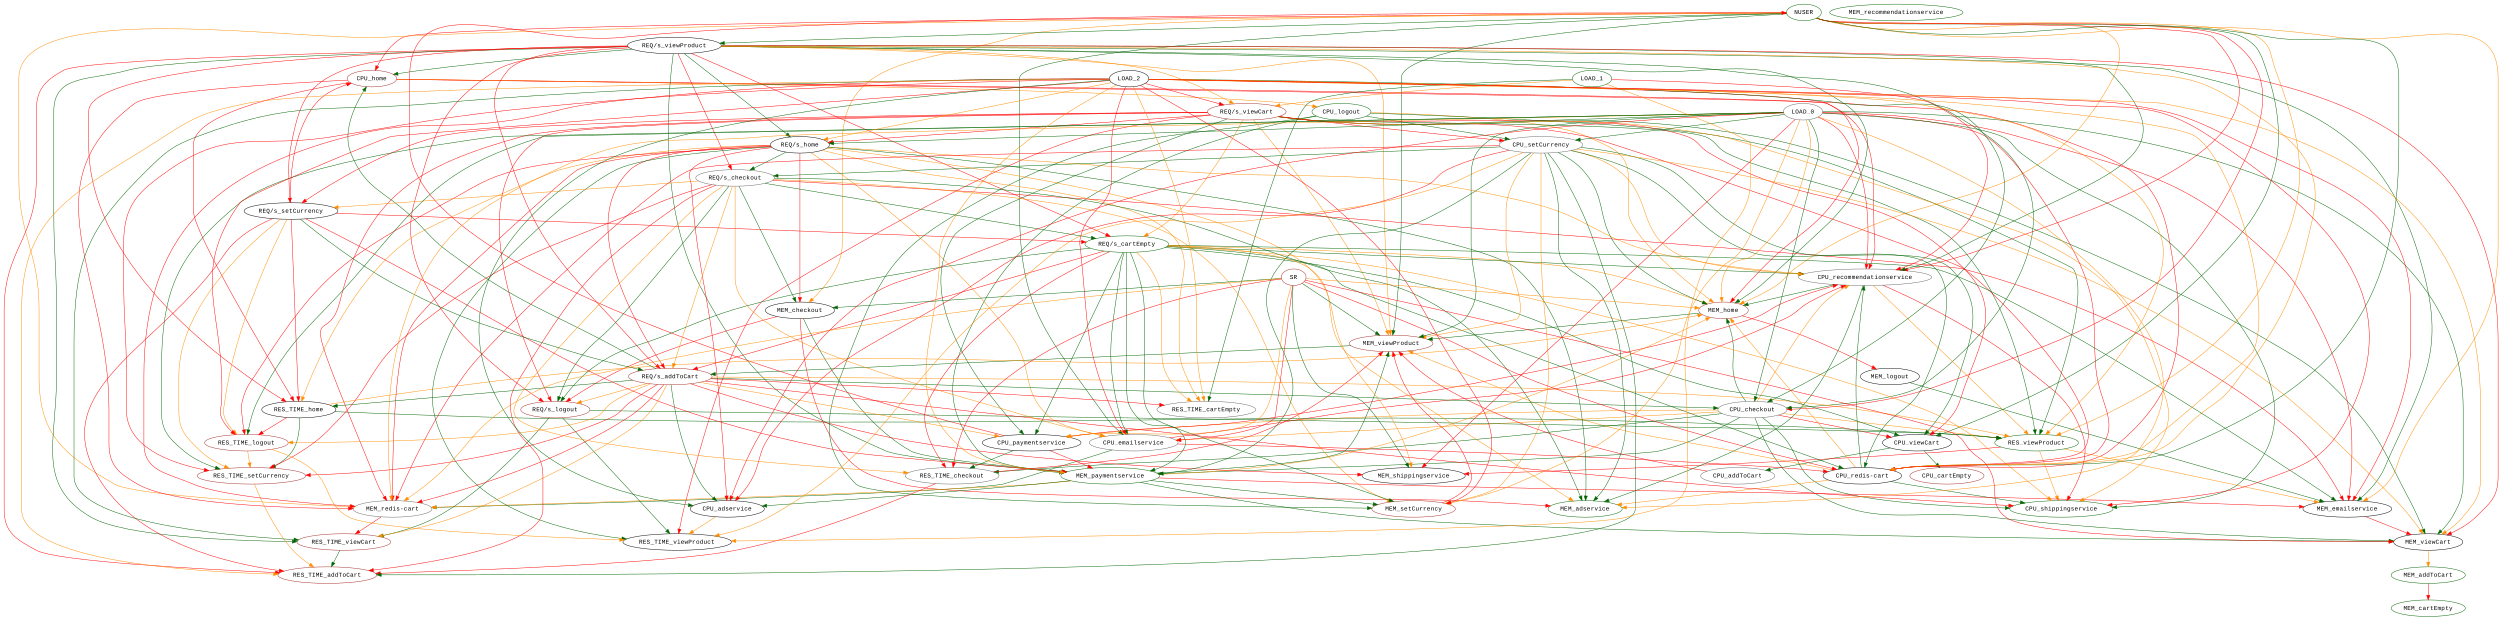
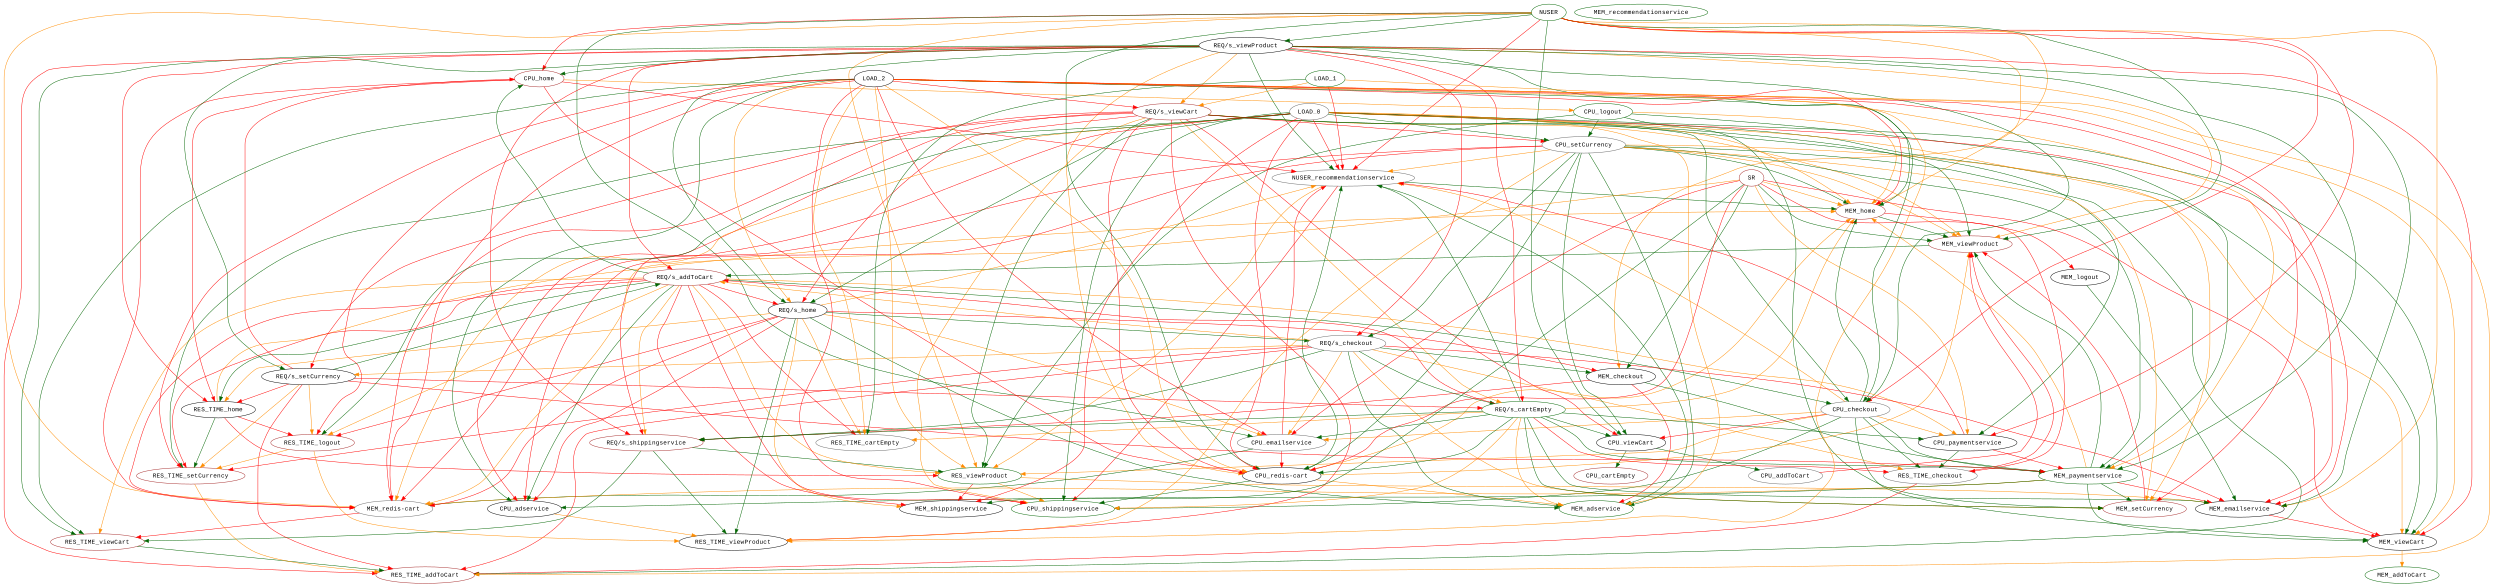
(704, 31) -> (2163, 35)
(410, 57) -> (511, 70)
(613, 199) -> (740, 294)
(1865, 277) -> (1343, 178)
(555, 410) -> (646, 443)
(1083, 421) -> (590, 473)
(2428, 608) -> none
